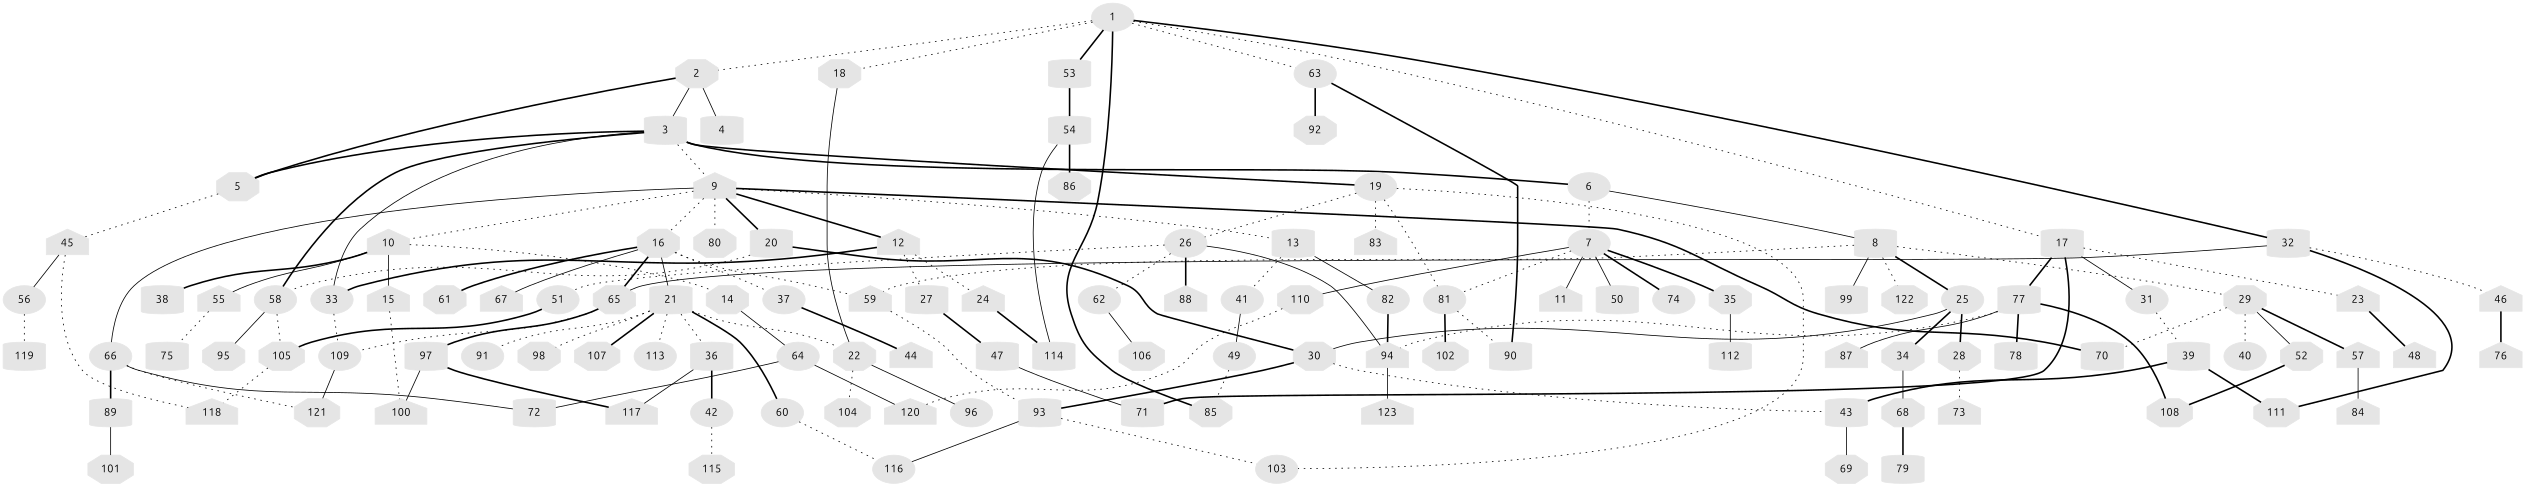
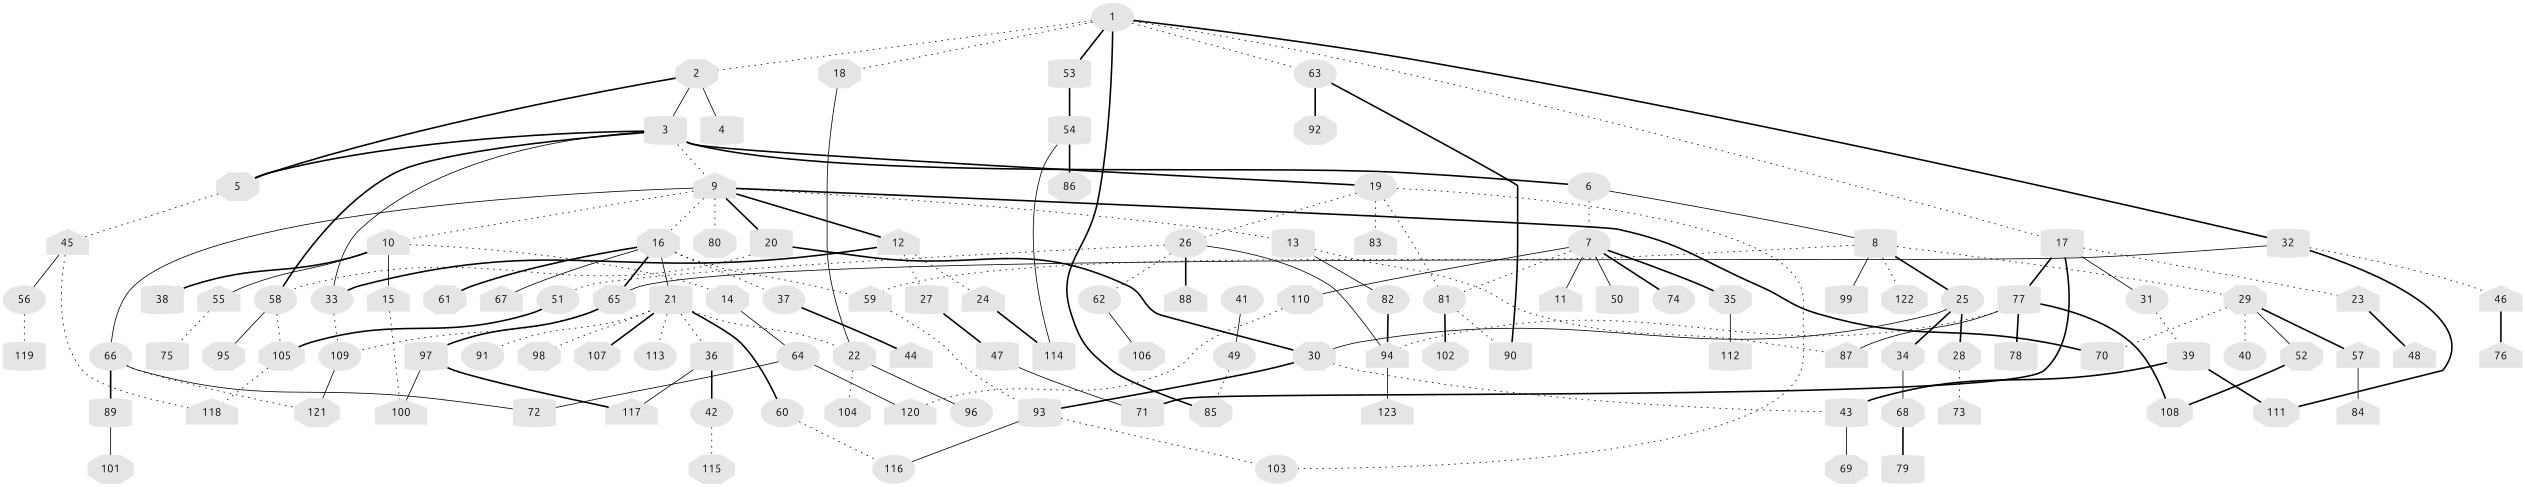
(1267, 272) -> (1540, 316)
